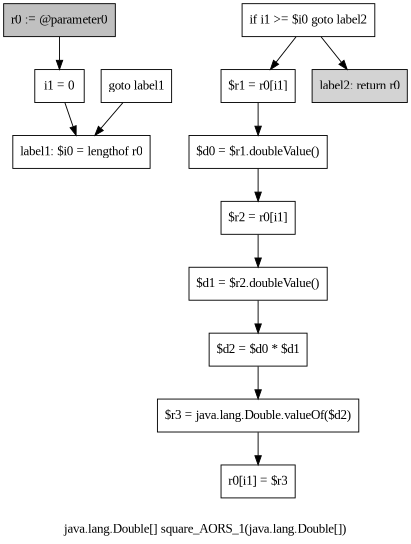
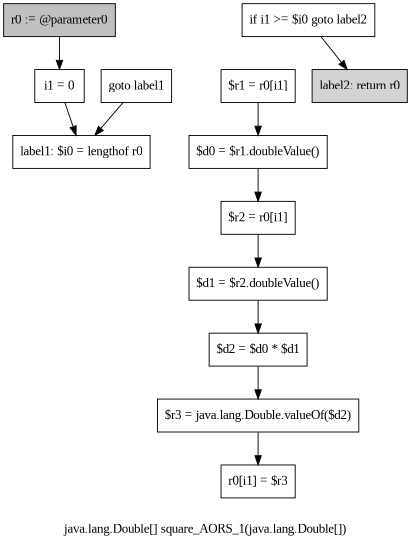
(286, 49) -> none
